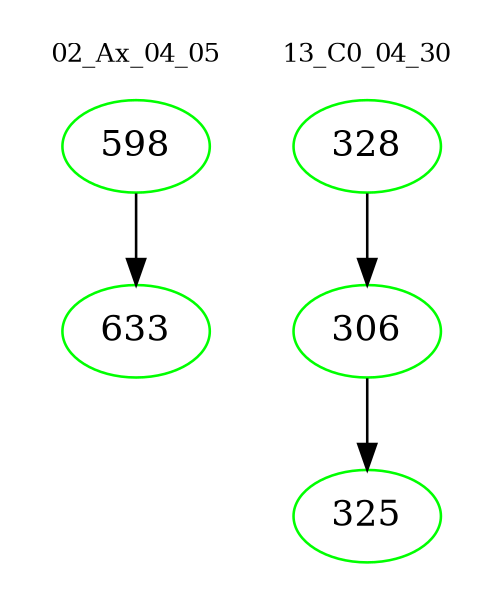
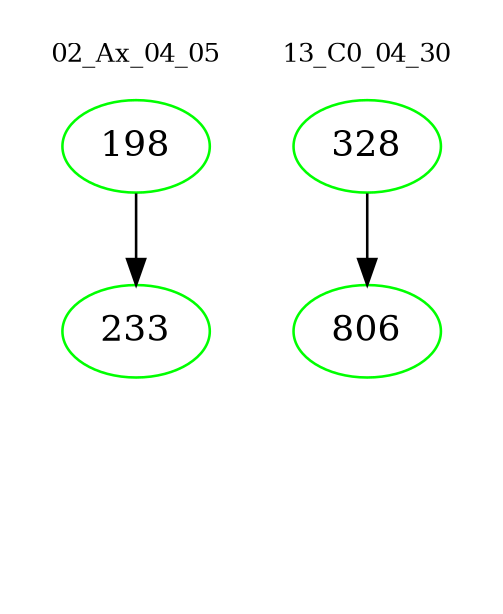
(136, 146) -> (136, 146)
(136, 331) -> (136, 331)
(367, 331) -> (367, 331)
(367, 516) -> none
